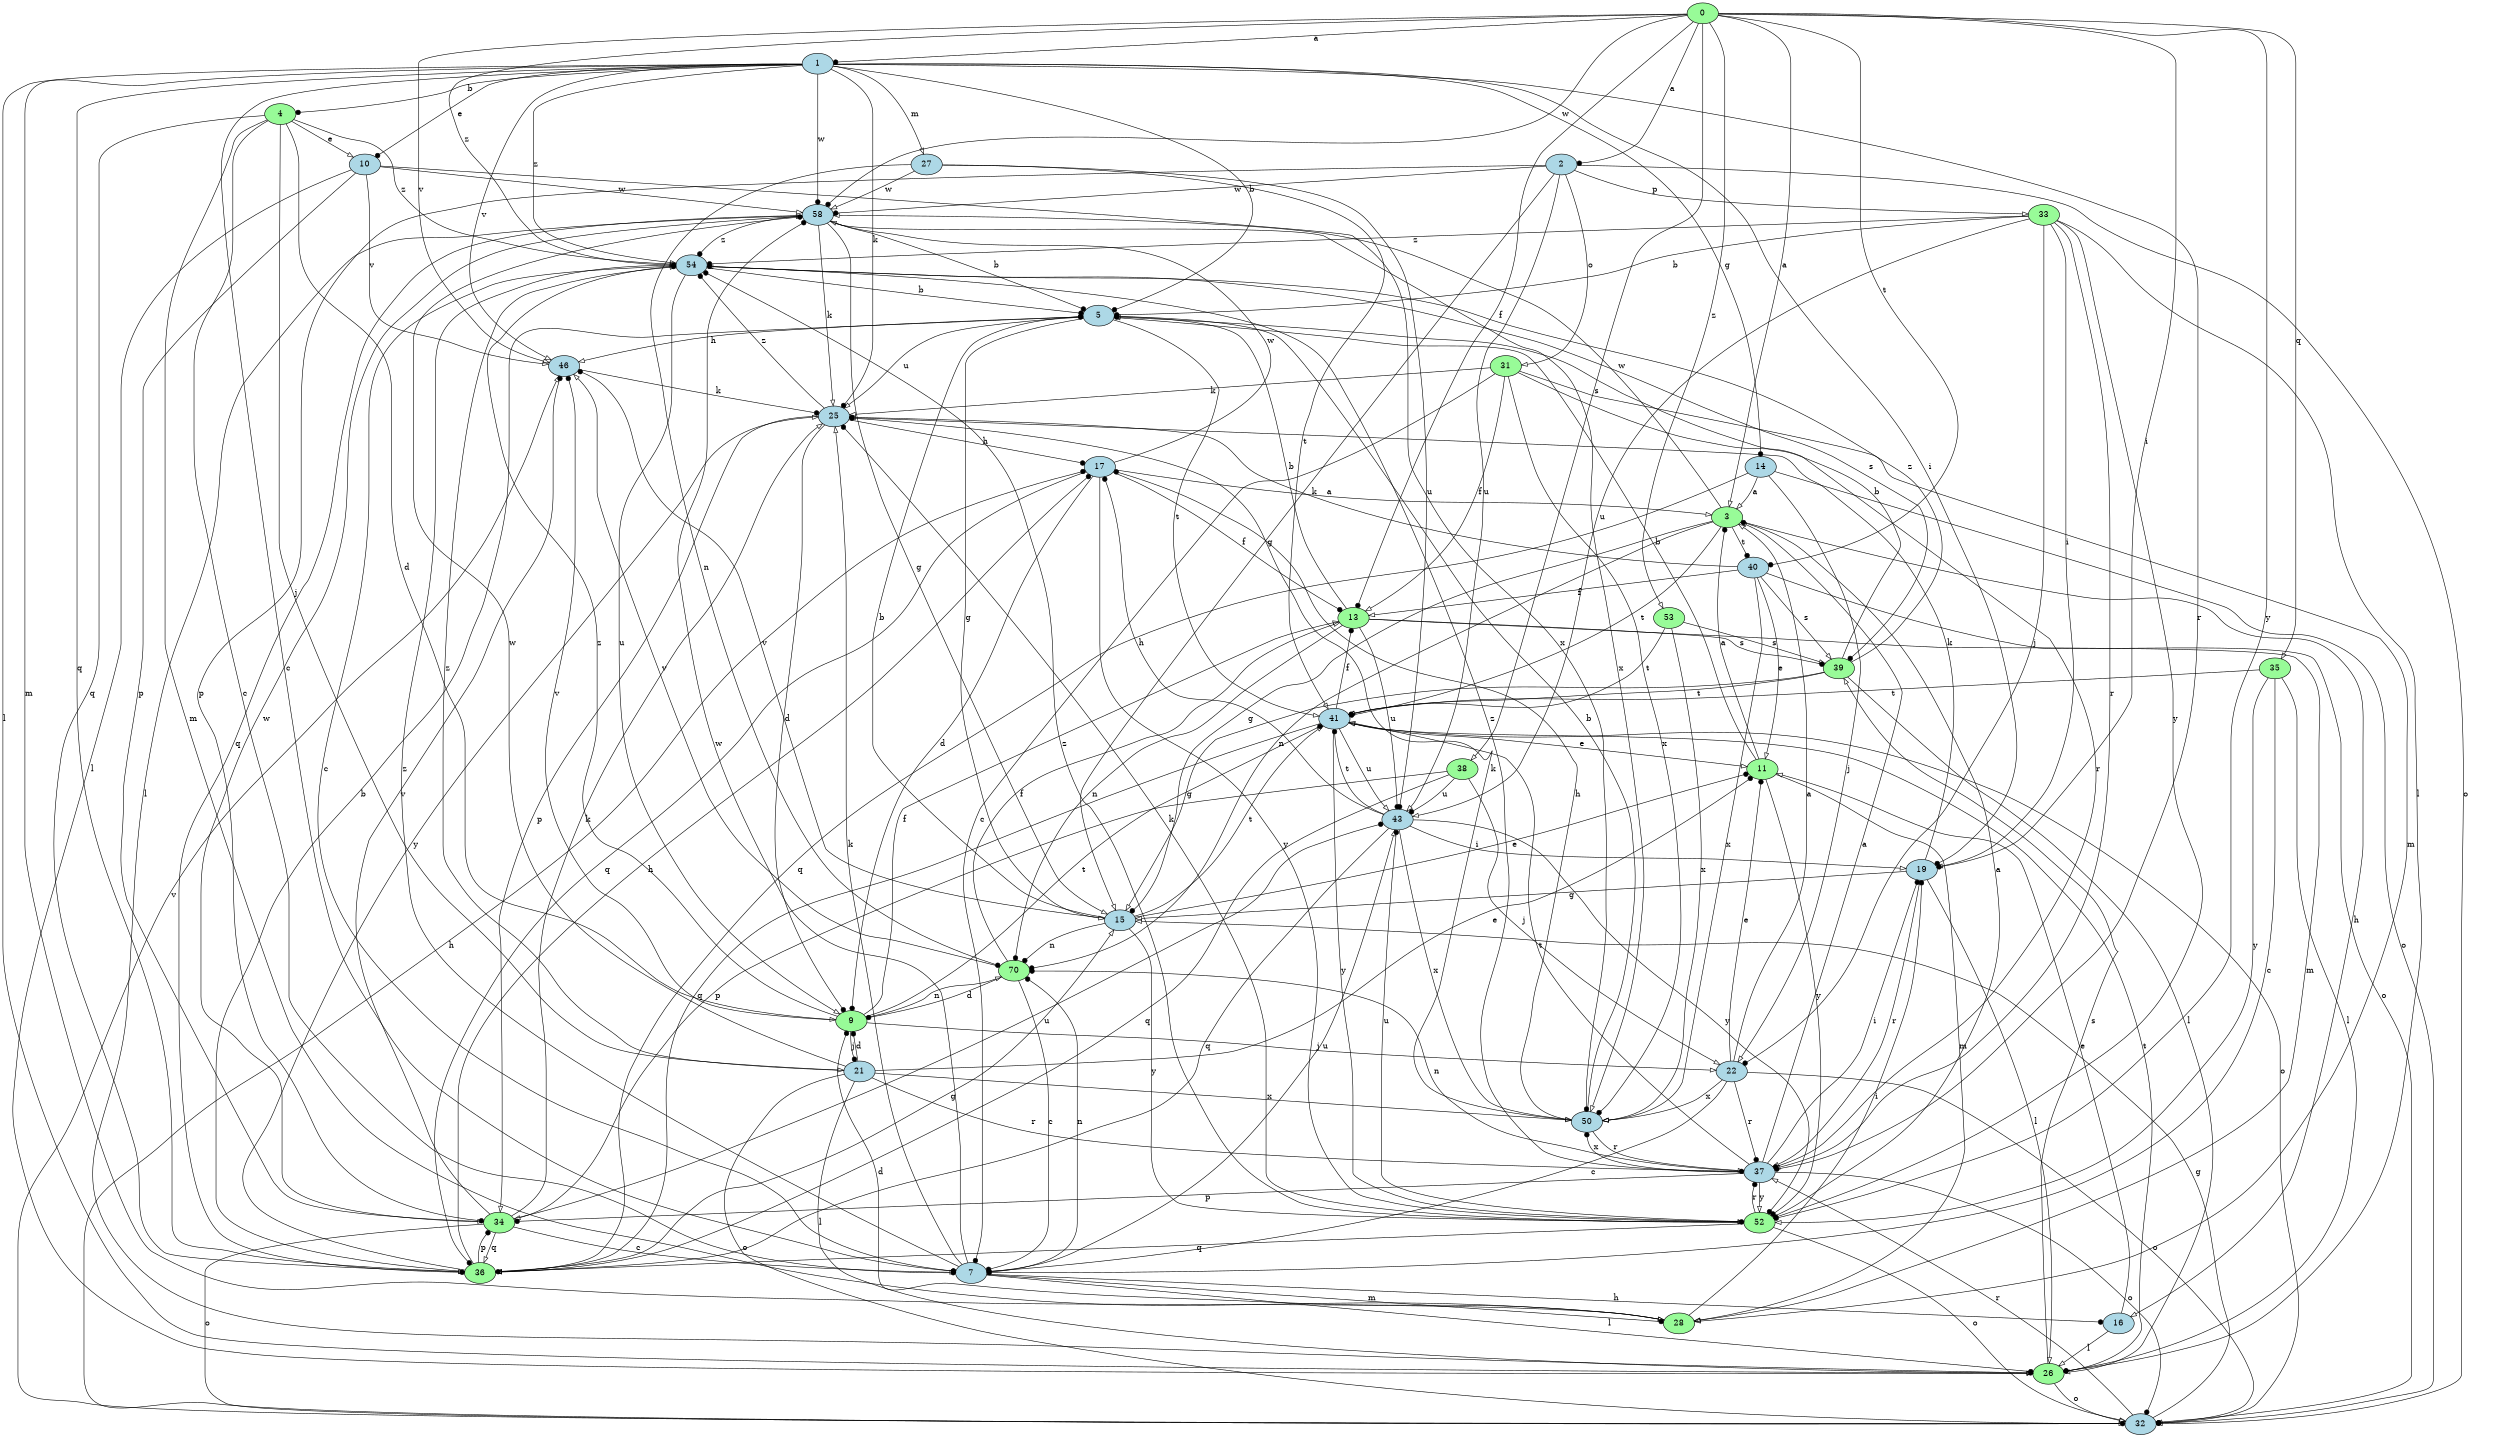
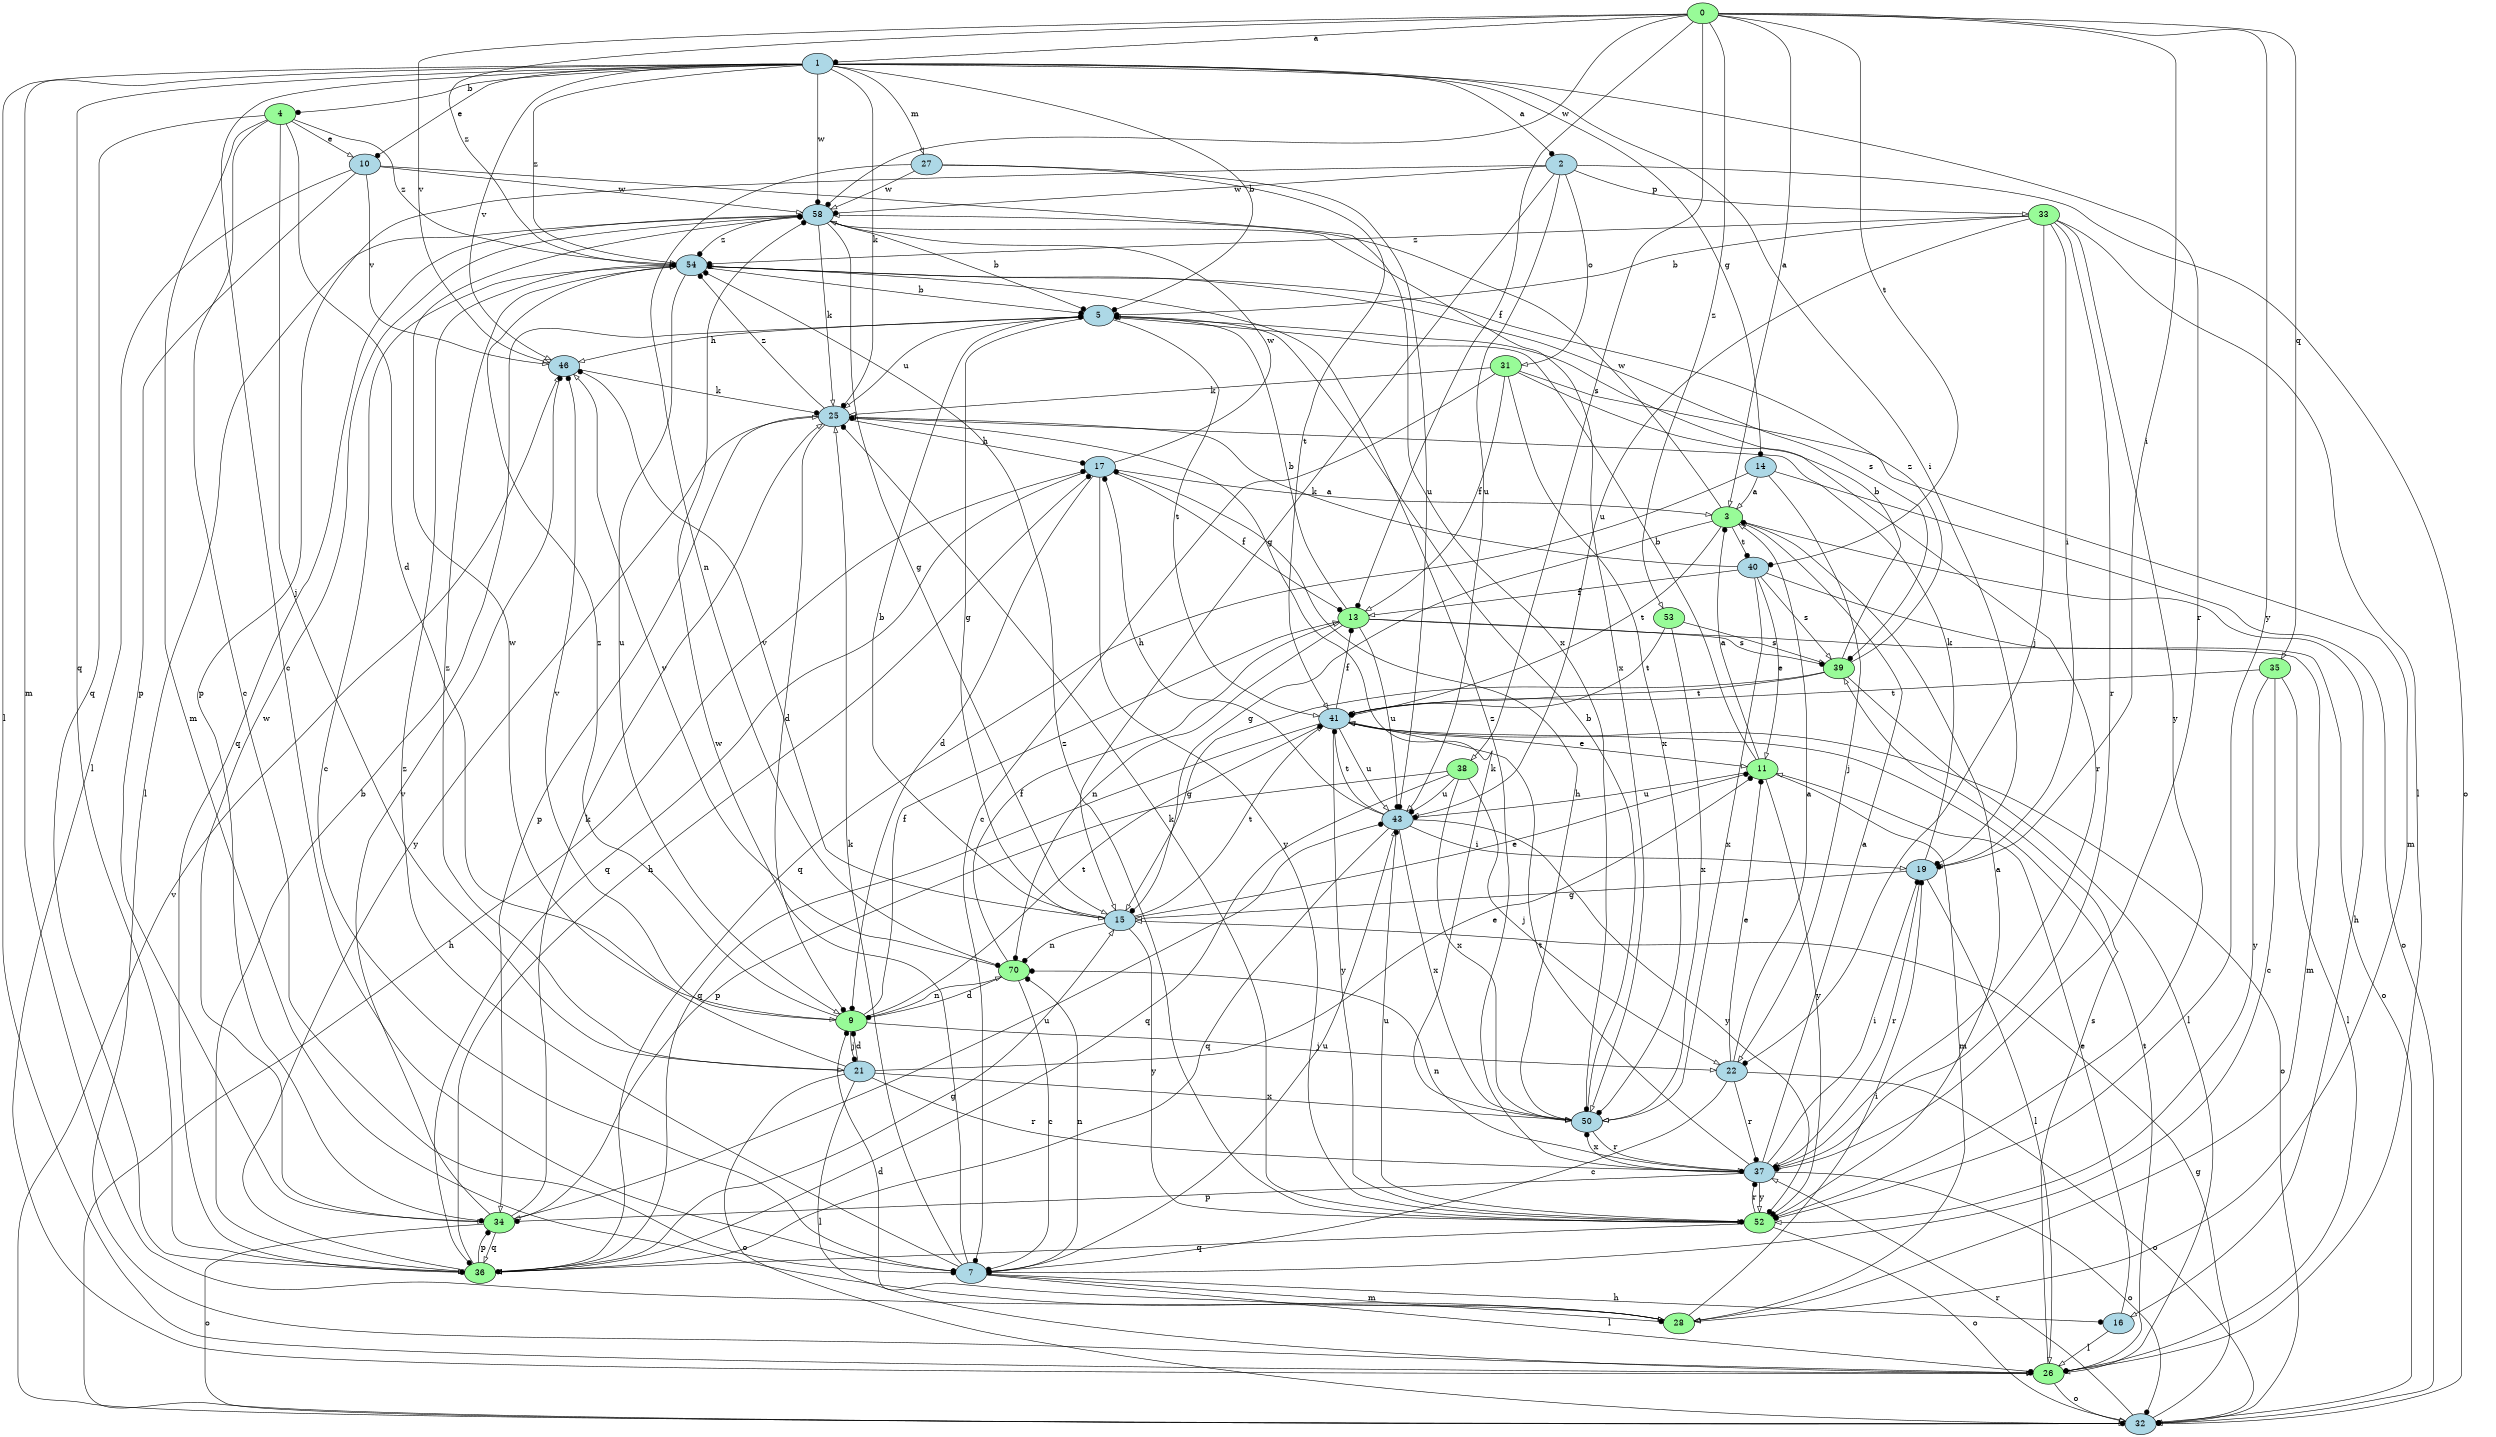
(1657, 111) -> (1203, 68)
(1335, 504) -> (1335, 504)
(596, 631) -> (596, 631)
(290, 656) -> (290, 656)
(1332, 697) -> none
none -> (1583, 799)
(1669, 1110) -> (1480, 966)
(675, 1257) -> none
